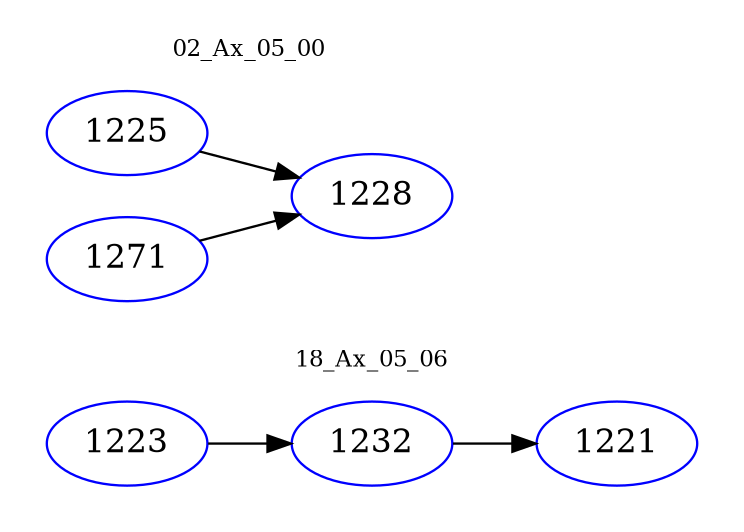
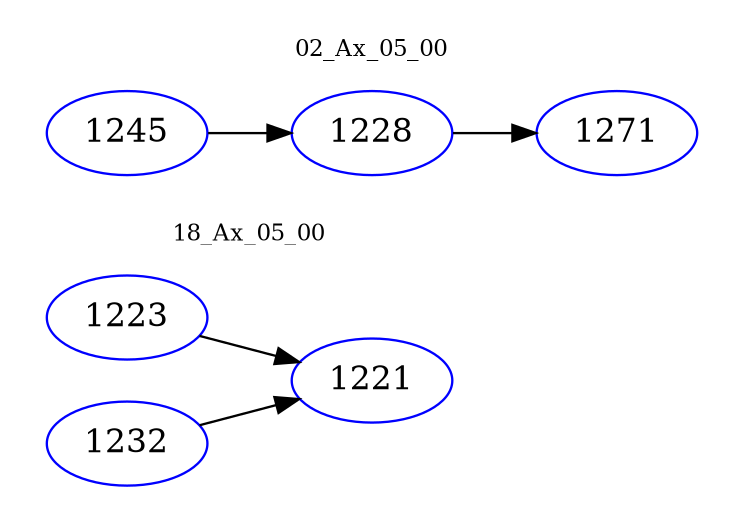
(127, 133) -> (127, 133)
(238, 231) -> (483, 133)
(372, 361) -> (250, 235)
(238, 444) -> (238, 346)
